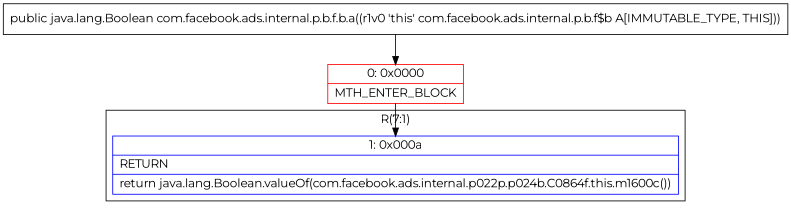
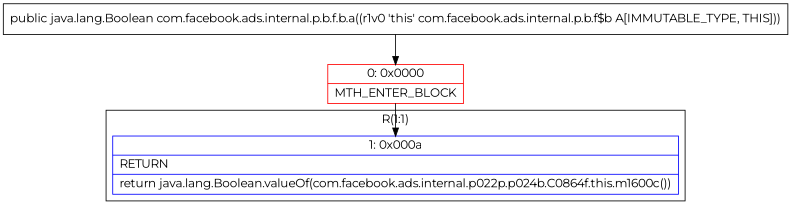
(396, 120) -> (396, 120)
